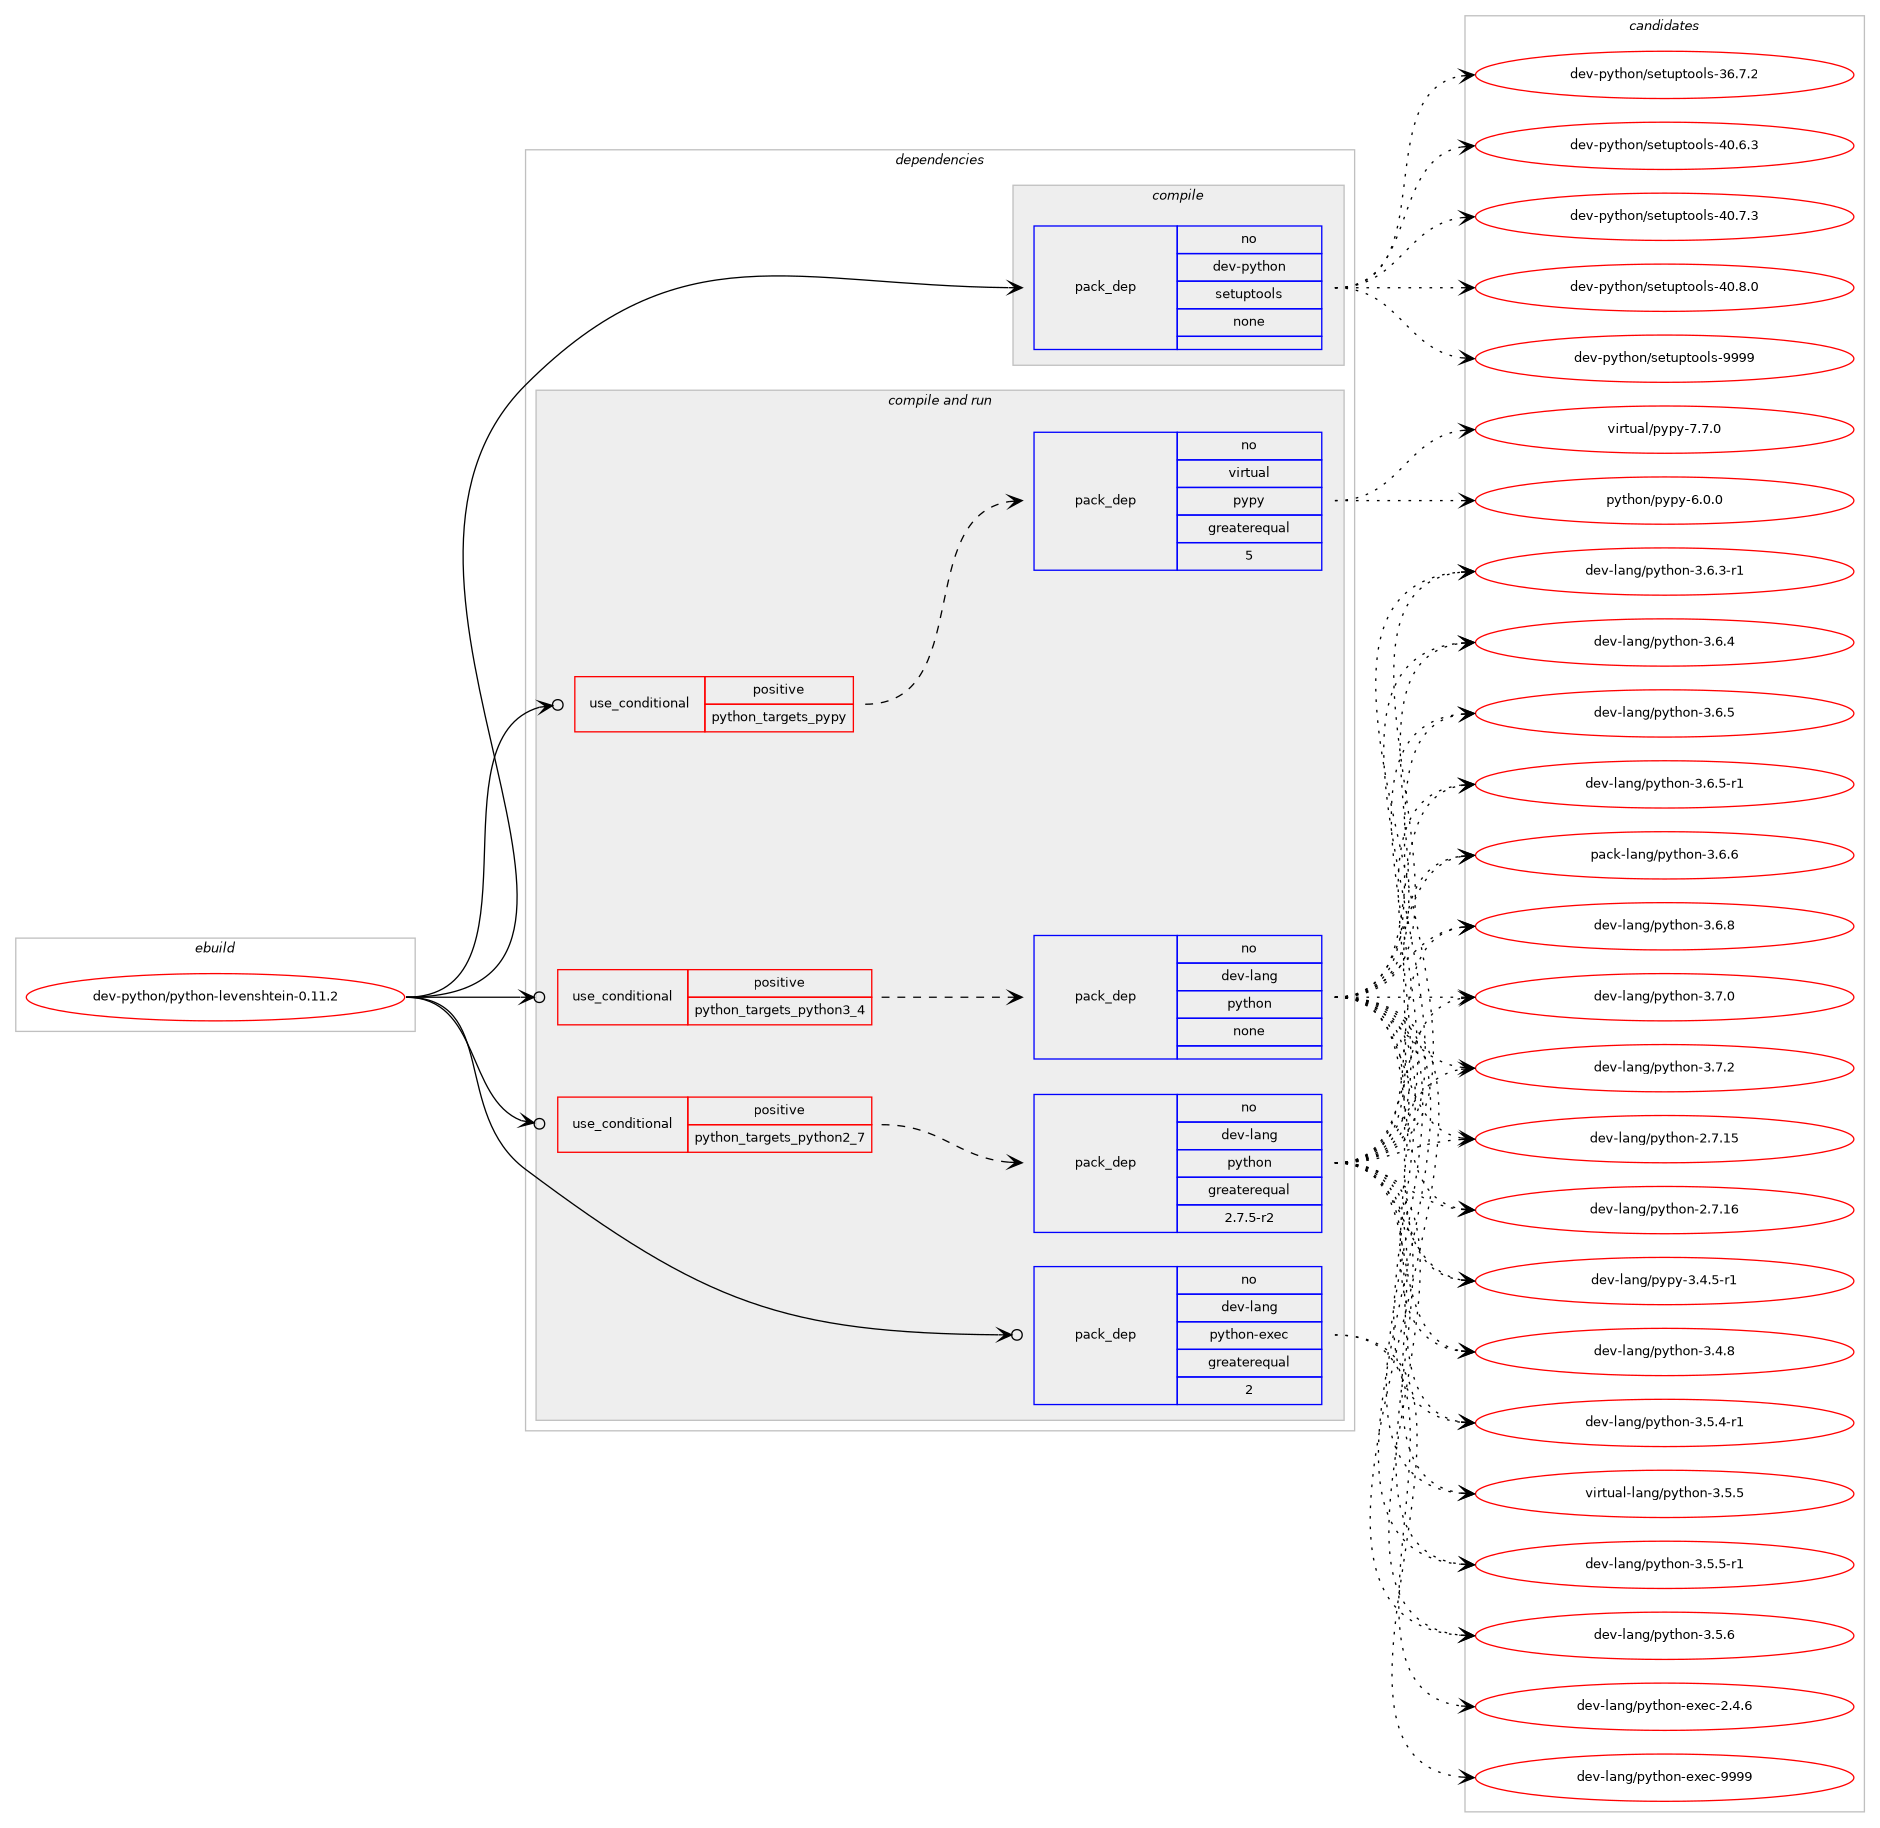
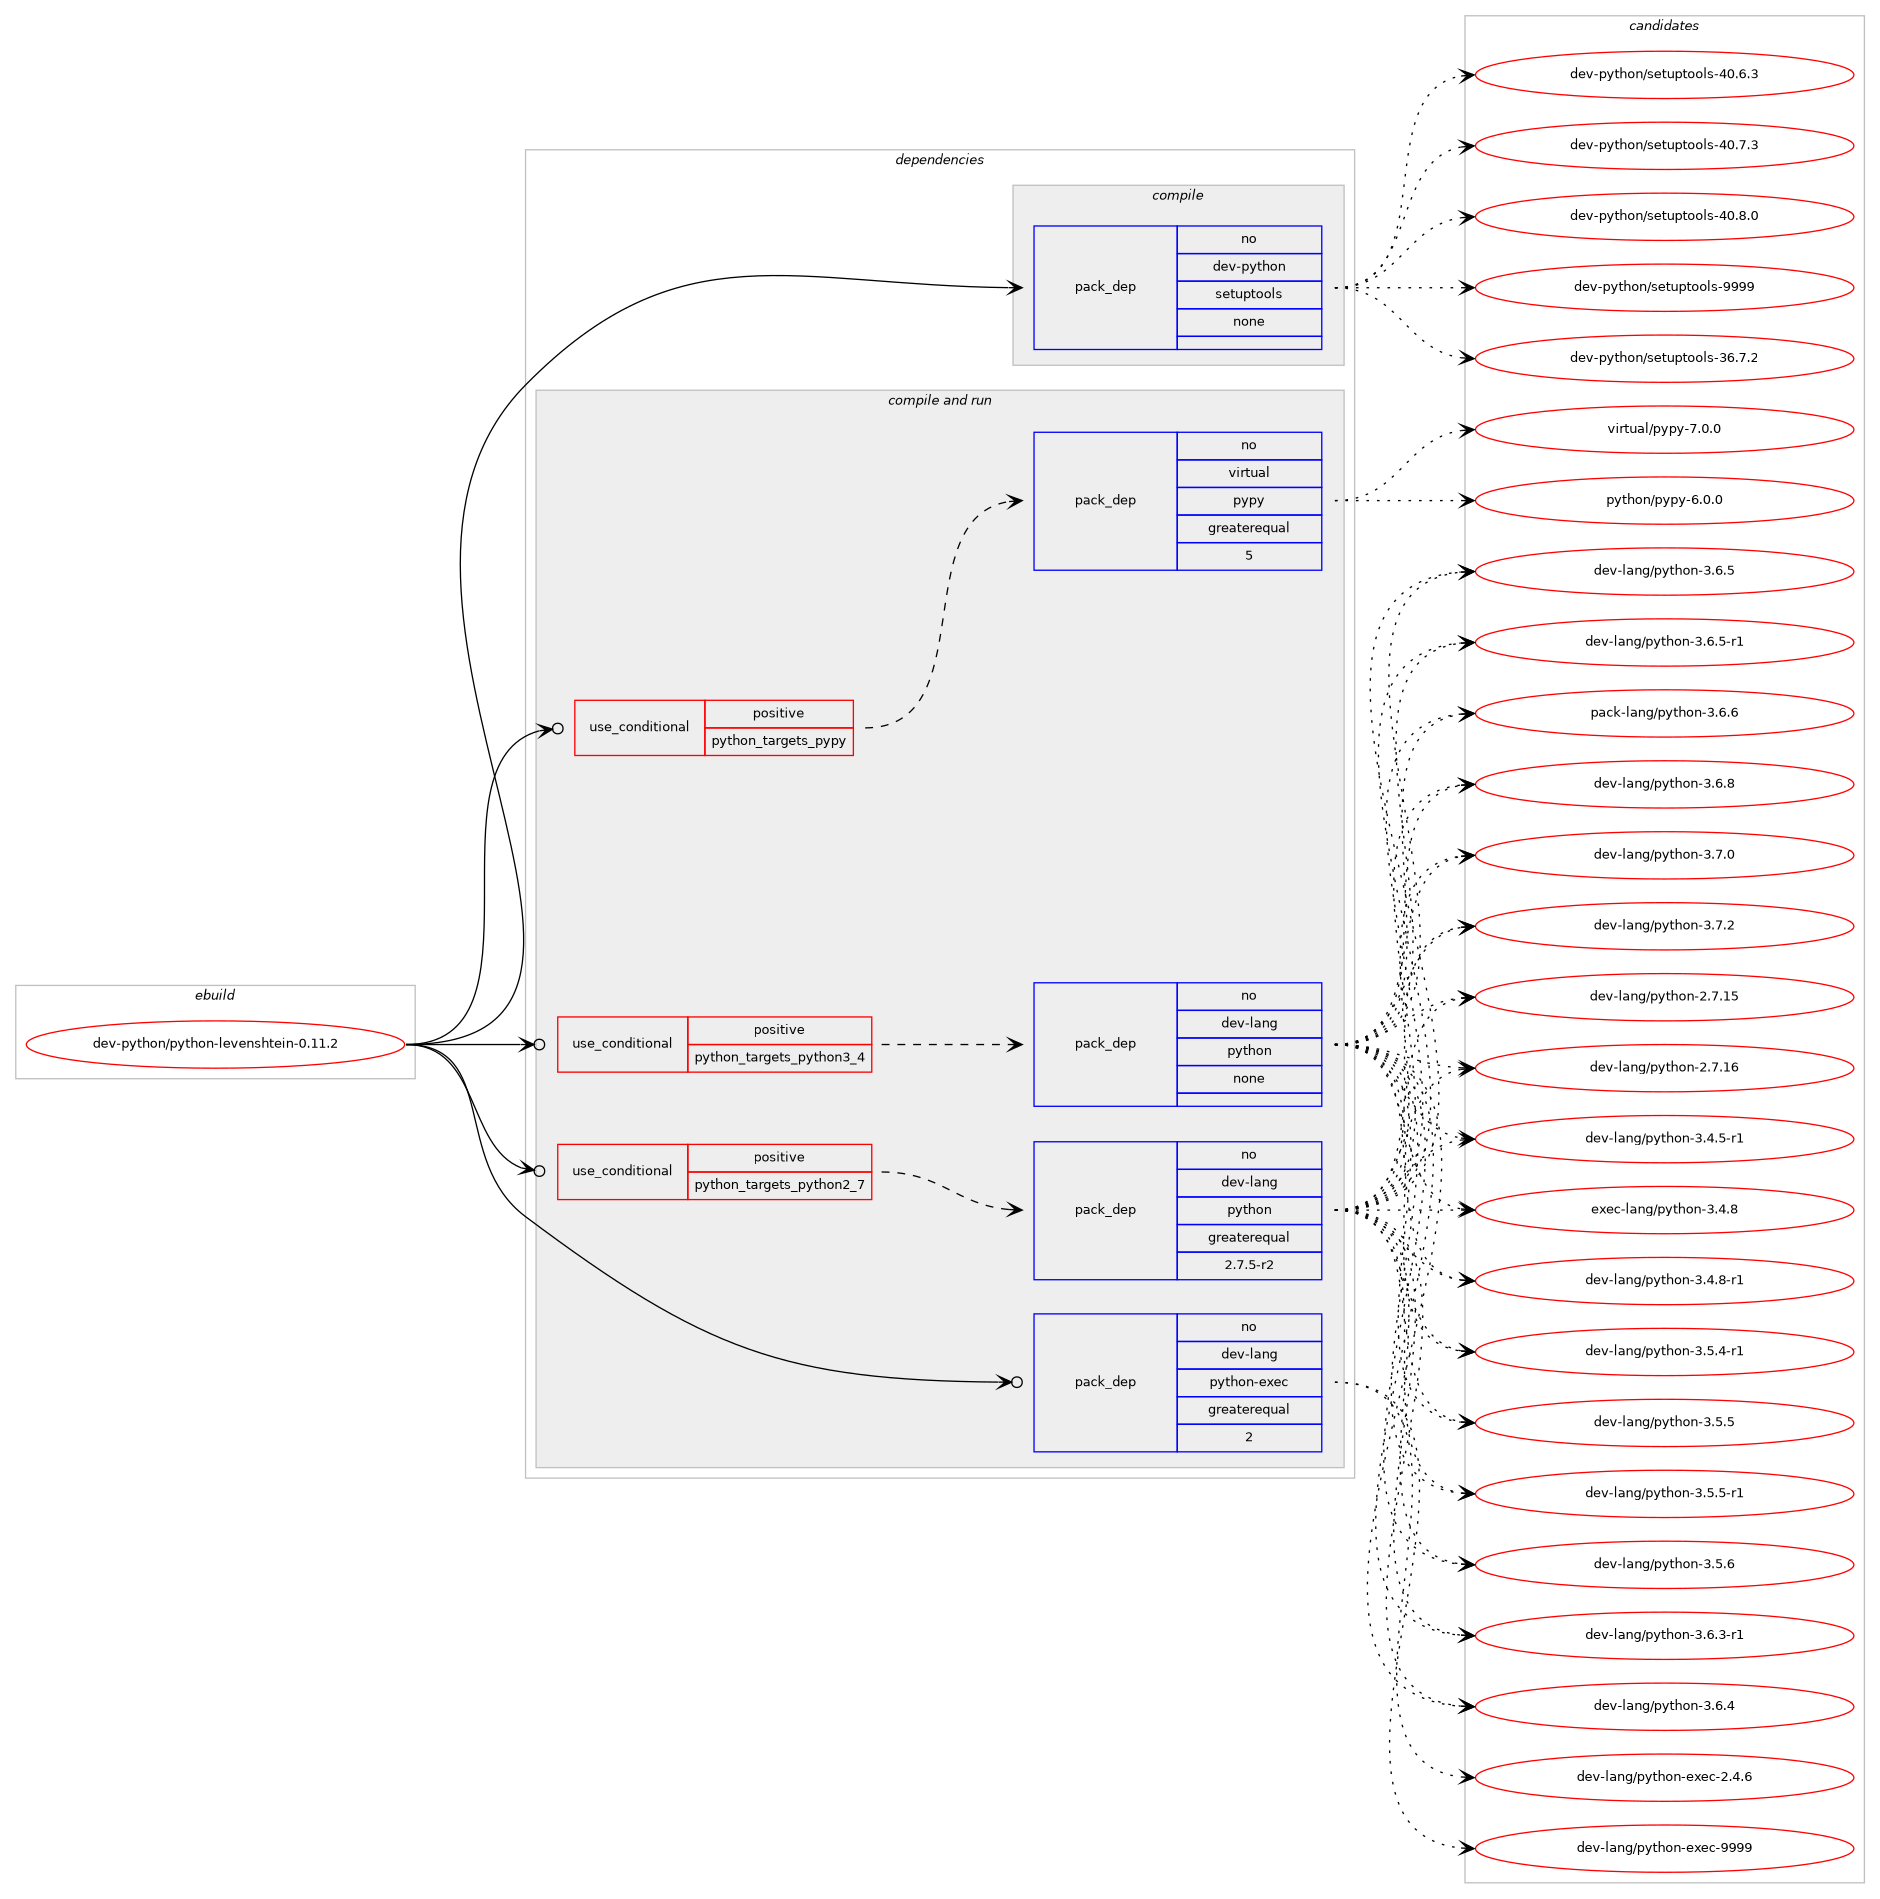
(1665, 430) -> (1665, 430)
none -> (1665, 1281)
(1665, 1281) -> (1665, 1139)
(1665, 1352) -> (1665, 1210)
(1665, 1494) -> (1665, 1423)
